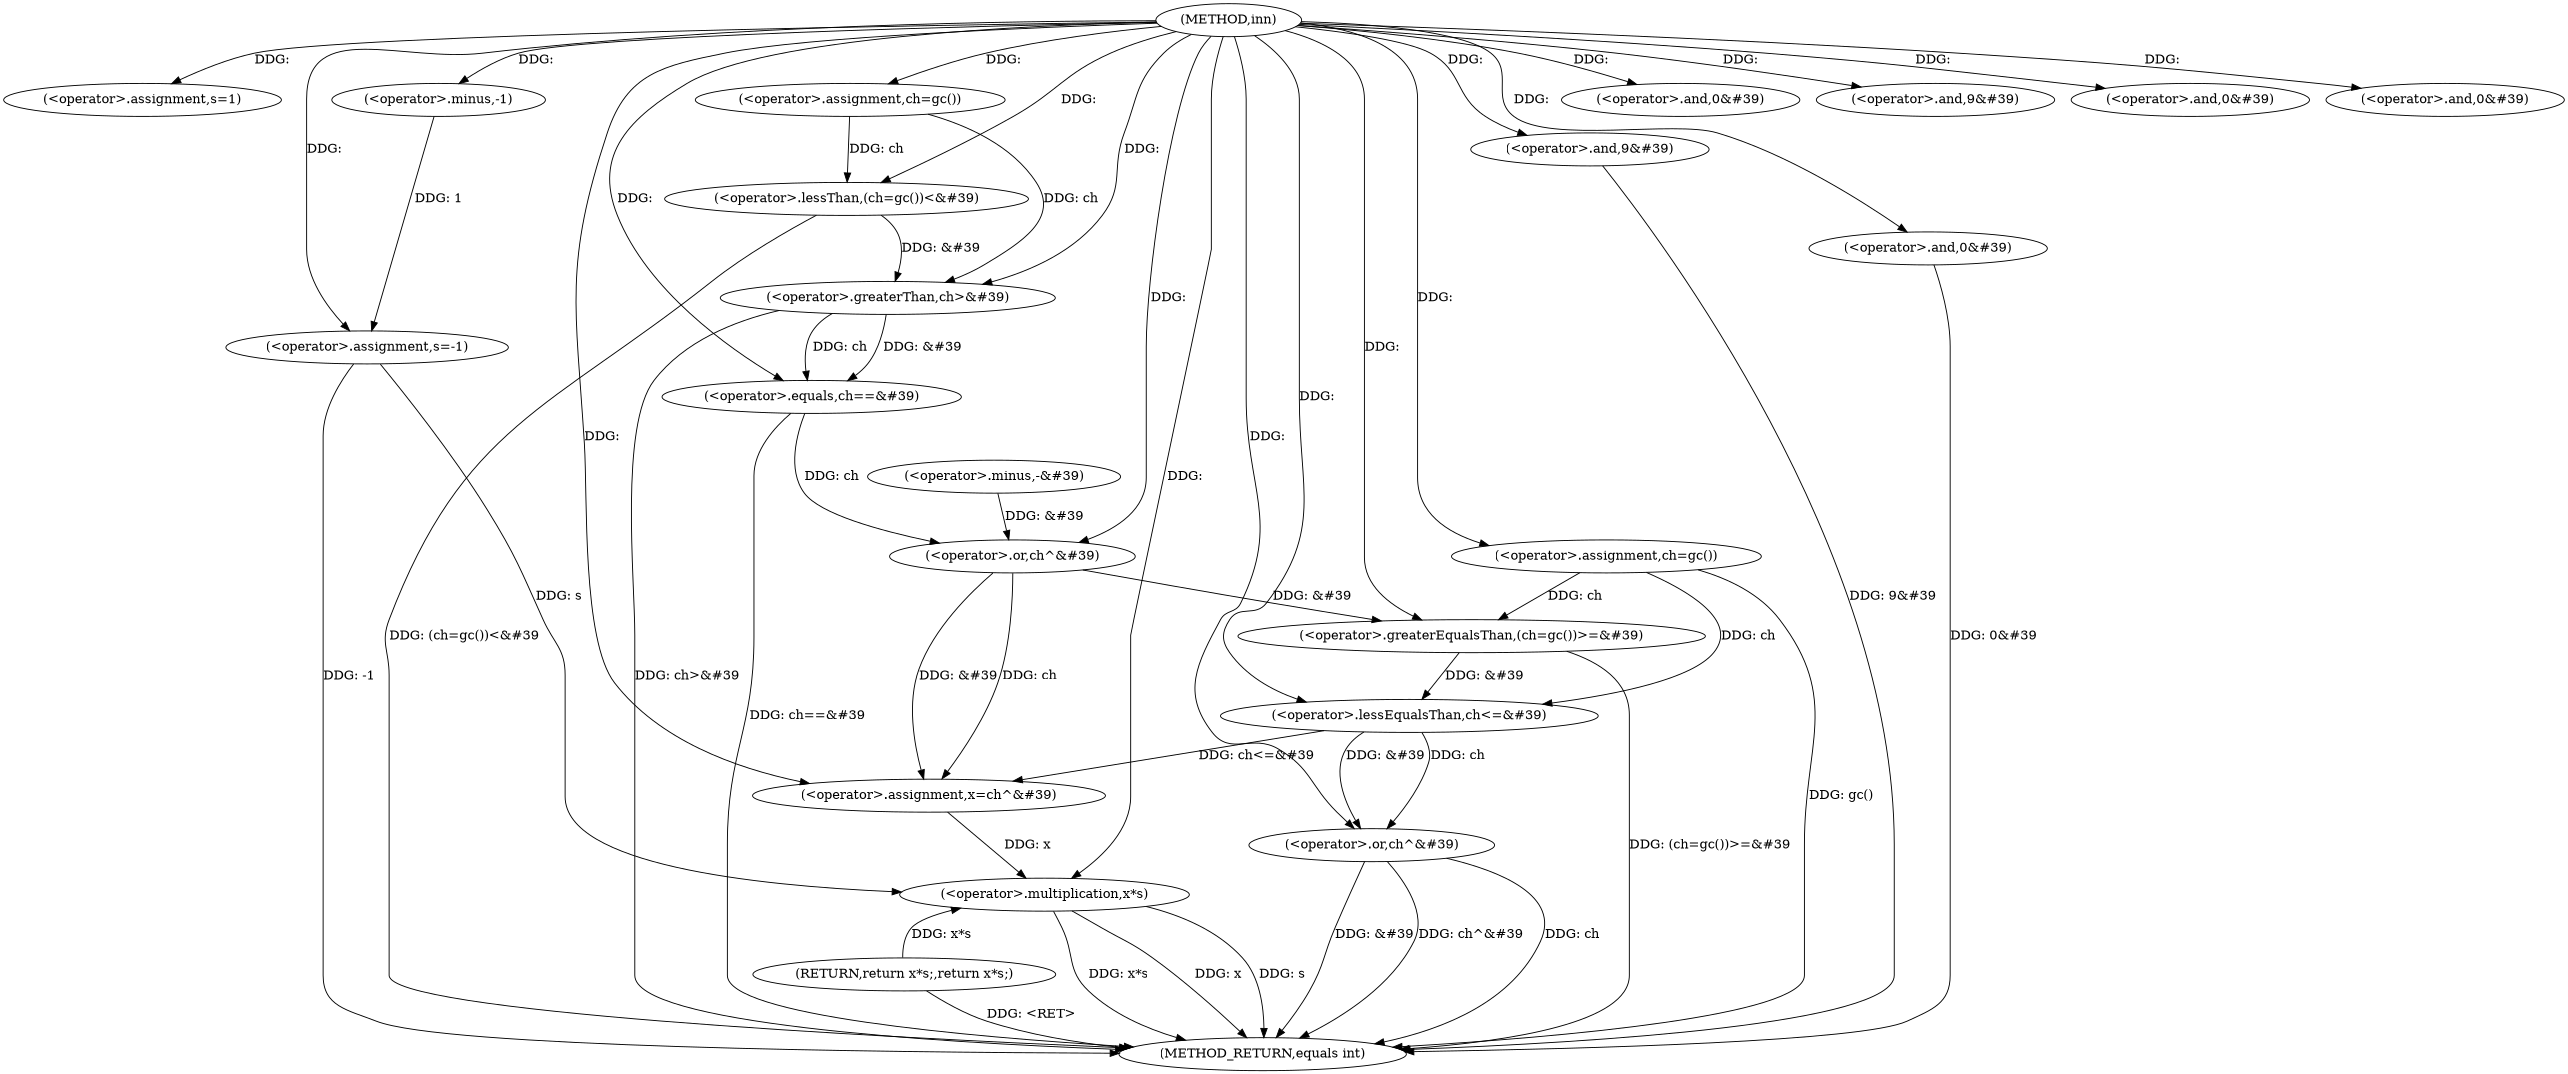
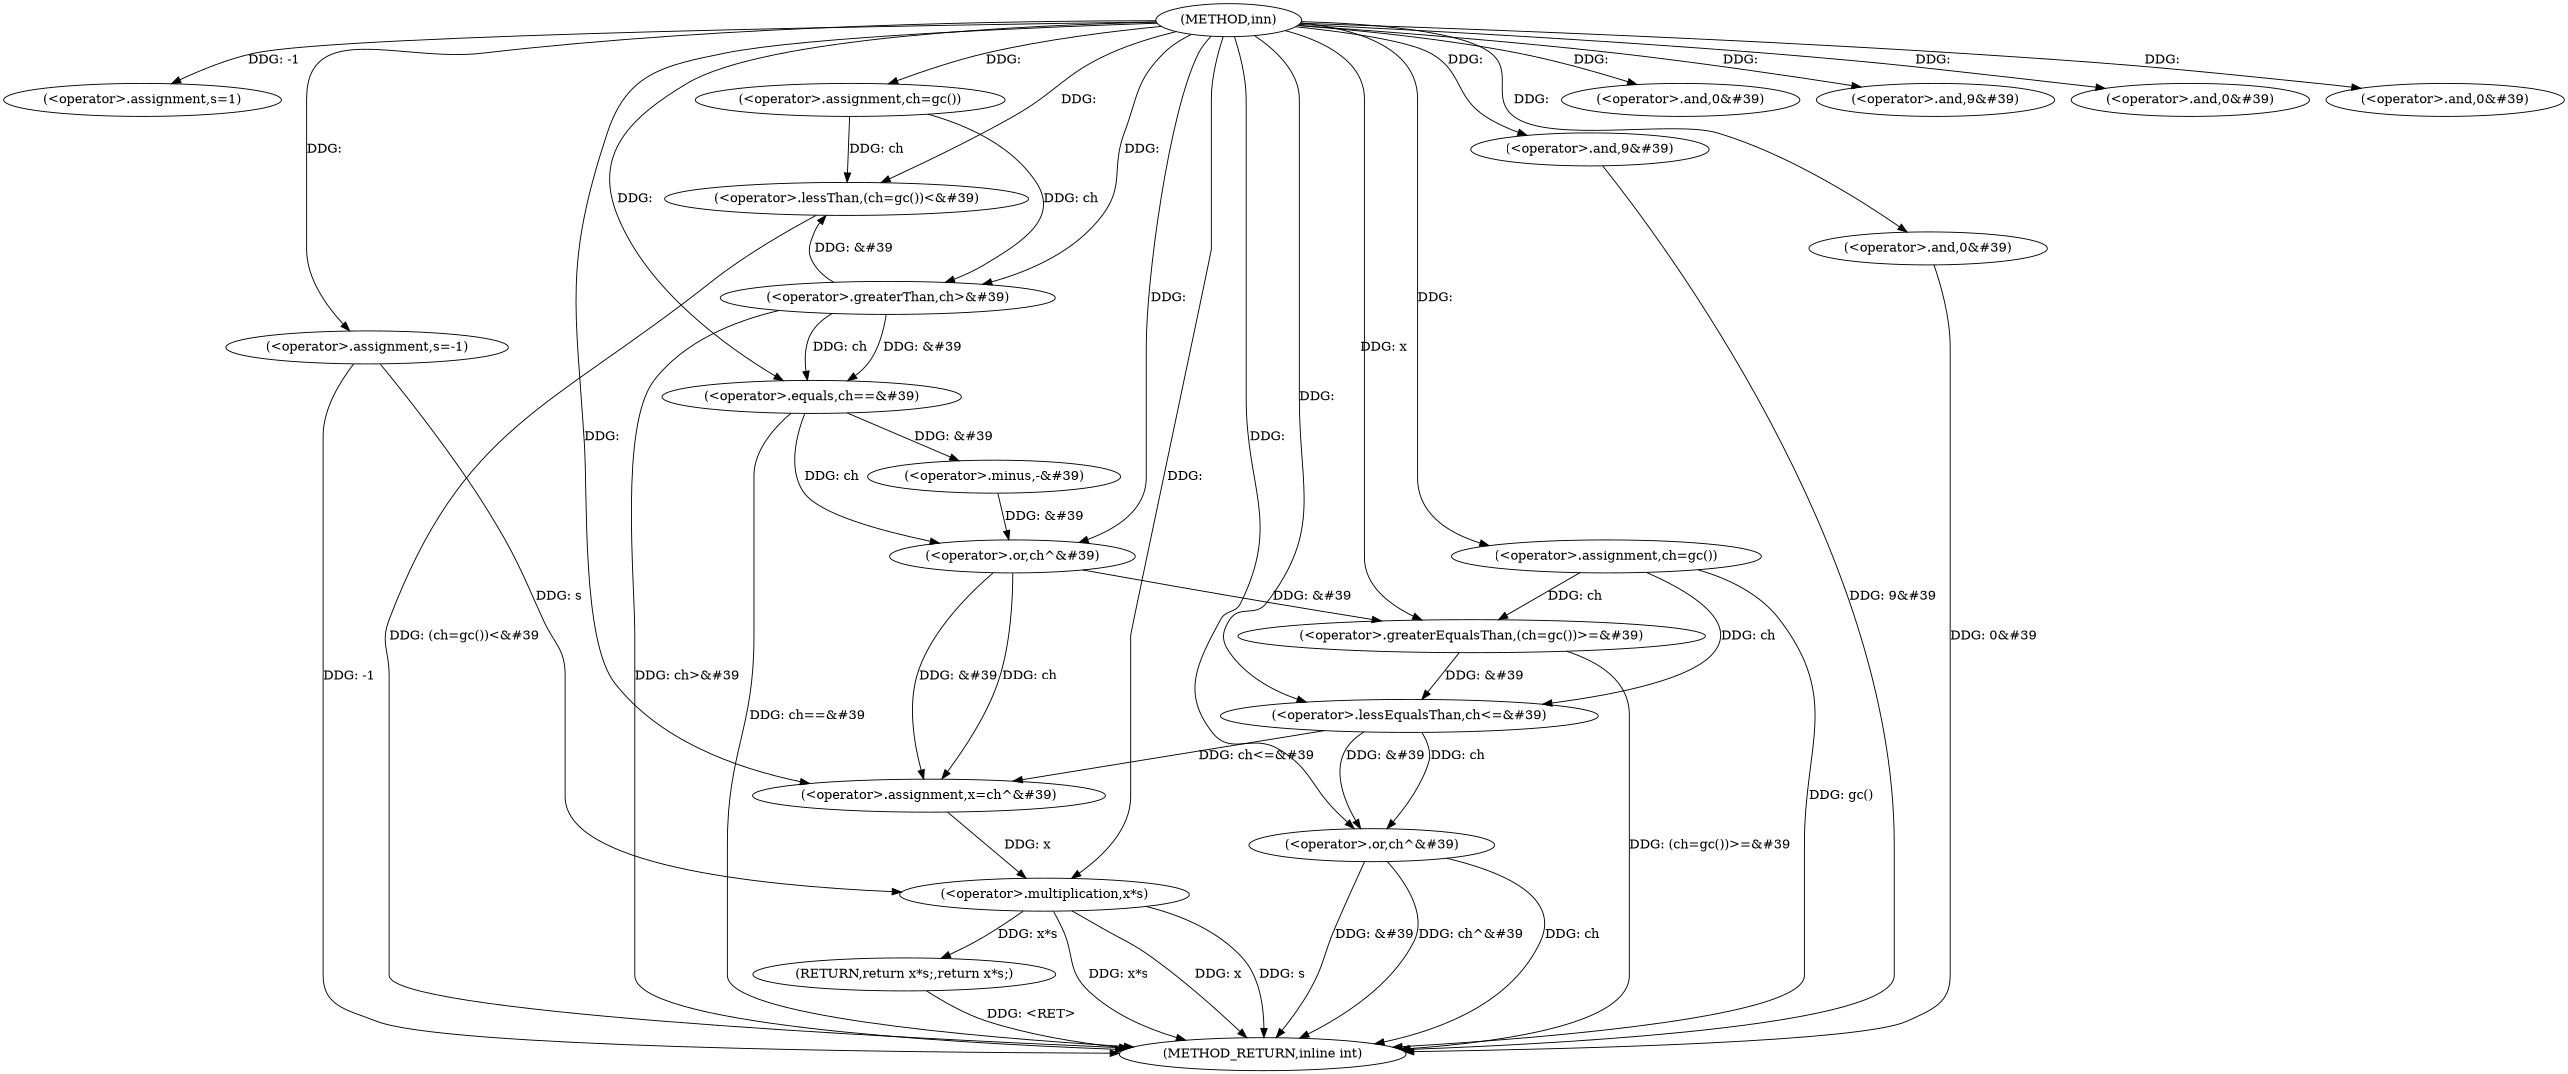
(274, 60) -> (274, 60)
(439, 100) -> none
(900, 241) -> (810, 256)
(1384, 347) -> (1384, 347)
none -> (899, 435)
(916, 924) -> (988, 935)
(1263, 1054) -> (1263, 1054)
